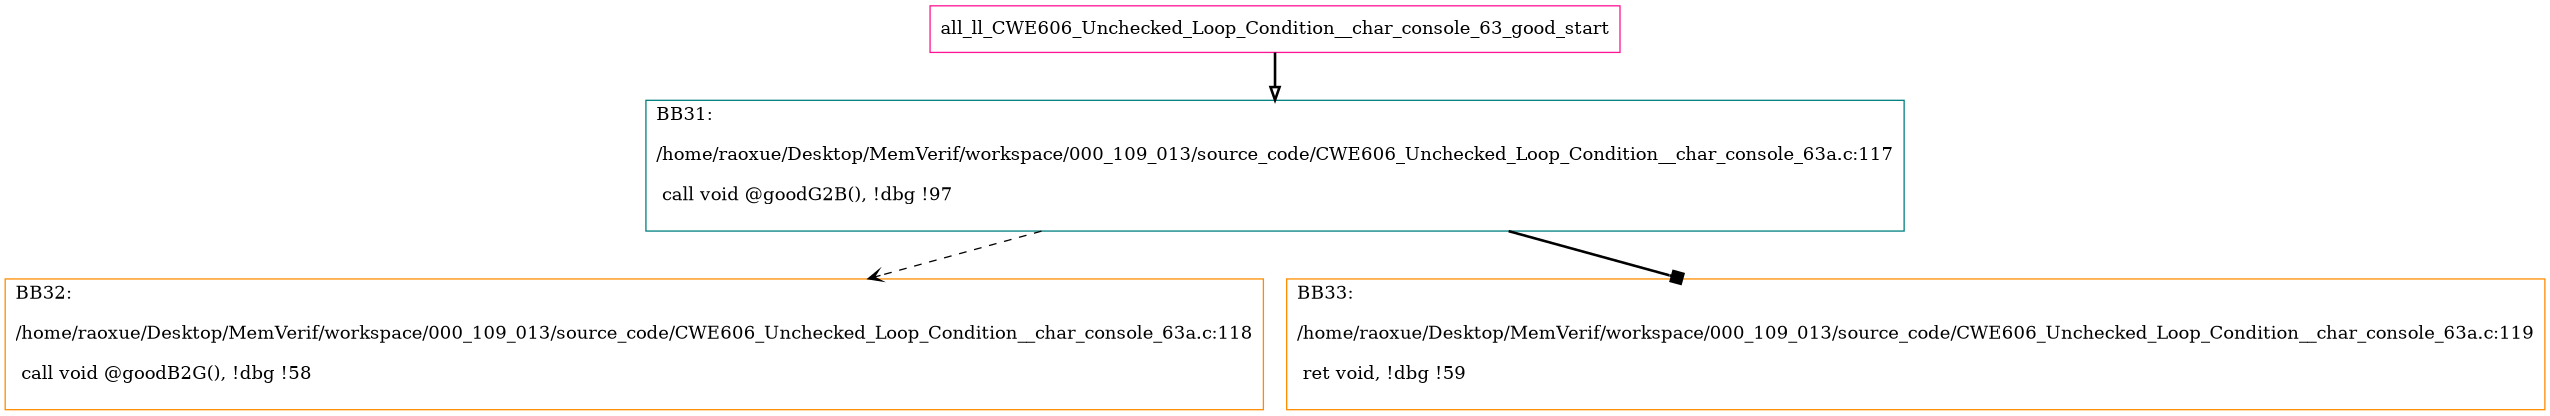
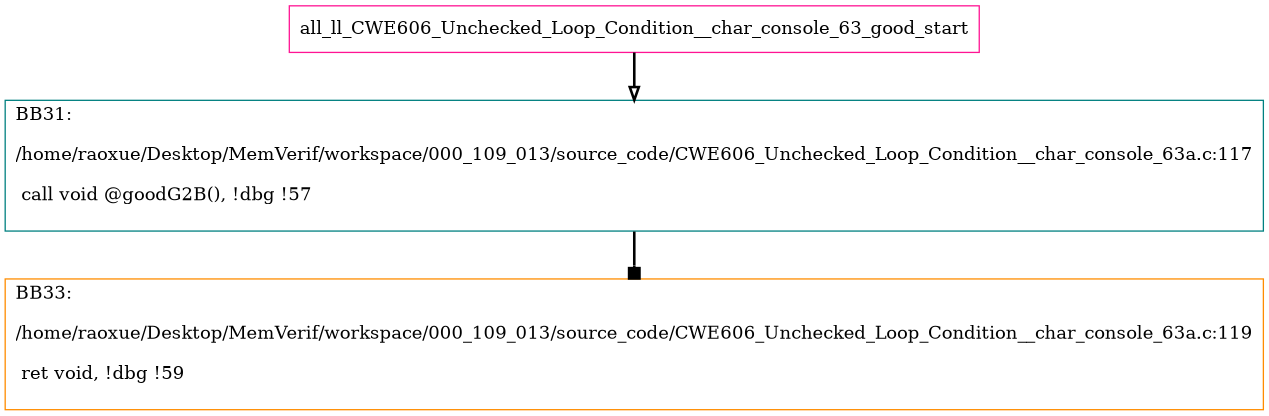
(804, 195) -> (164, 195)
(634, 344) -> none
